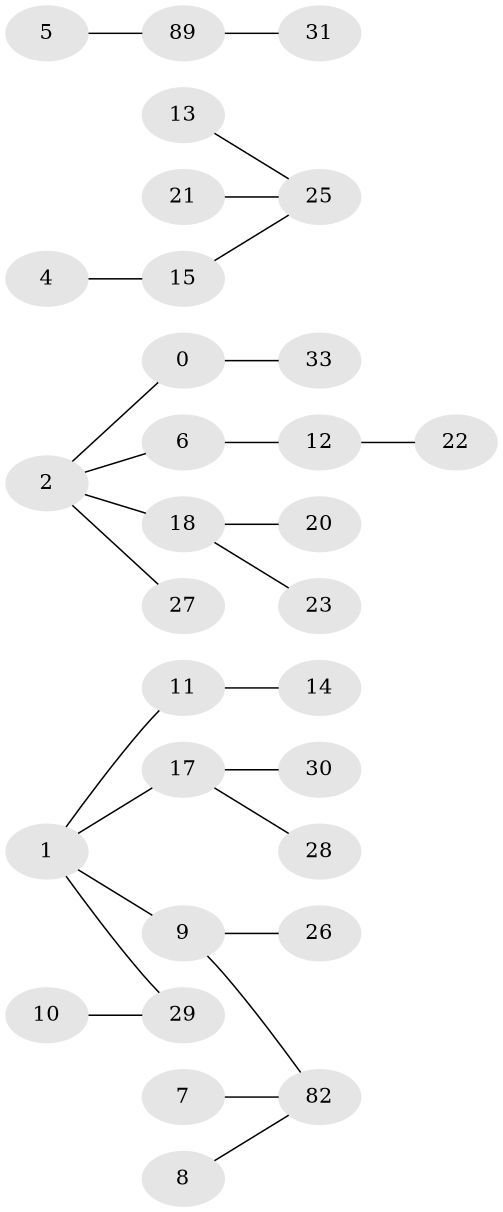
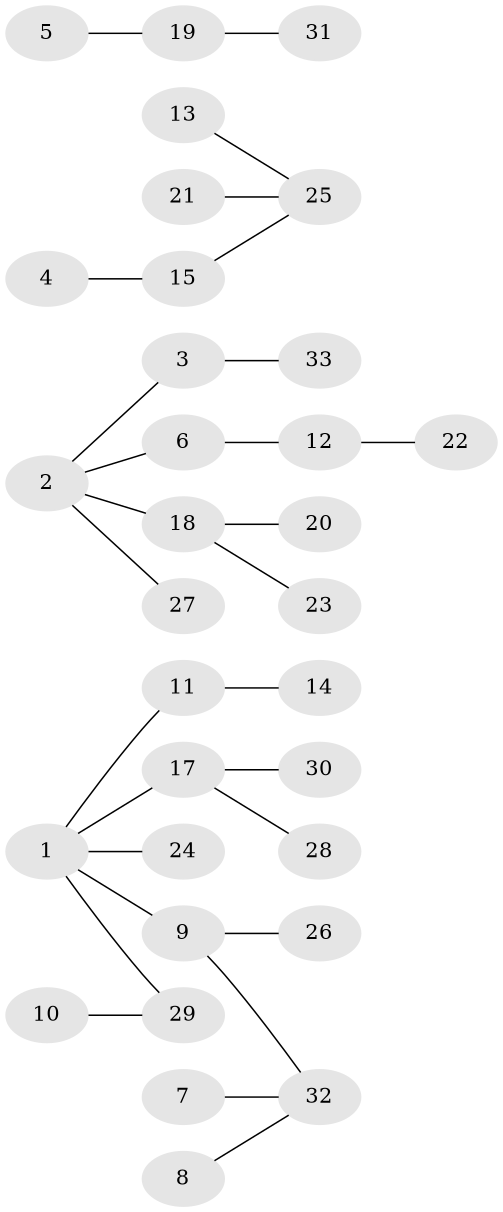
(183, 33) -> (183, 33)
(183, 361) -> (183, 361)
none -> (183, 852)
(320, 1097) -> (320, 1097)
